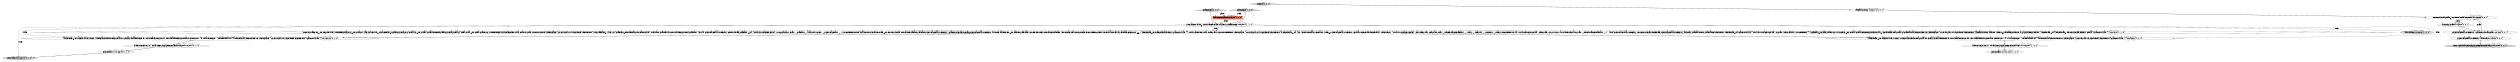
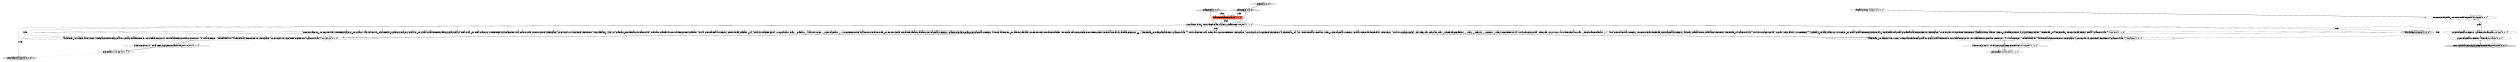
(1562, 7) -> (1255, 7)
(2455, 25) -> none
(68, 55) -> (68, 55)
